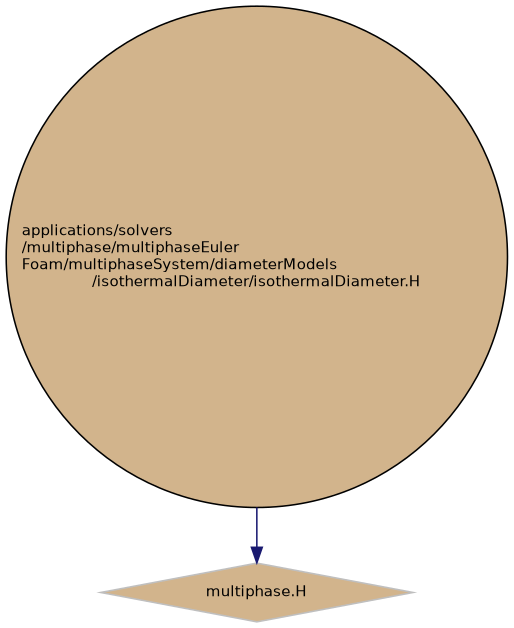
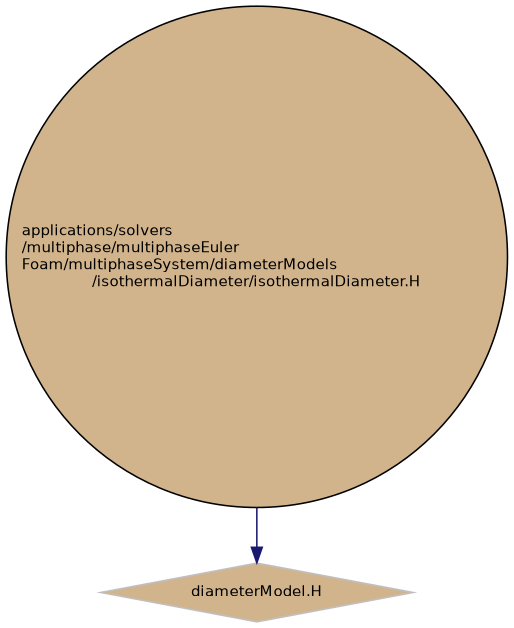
(257, 592) -> (257, 592)
